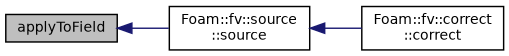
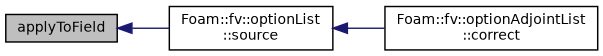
(240, 28) -> (251, 28)
(433, 28) -> (491, 28)
